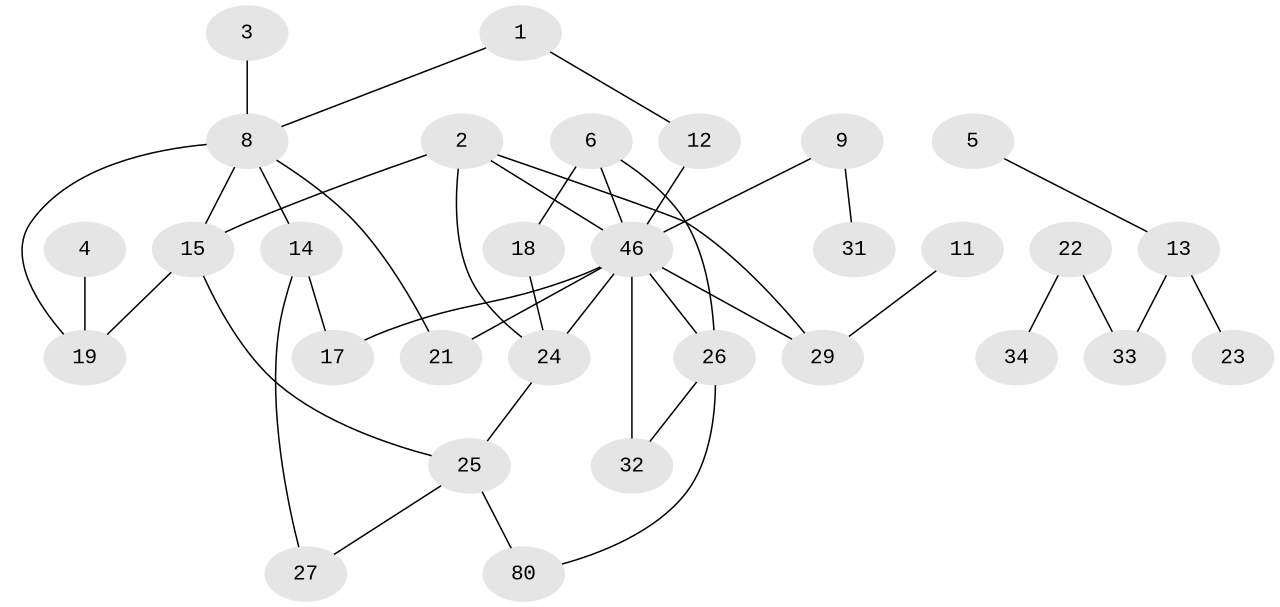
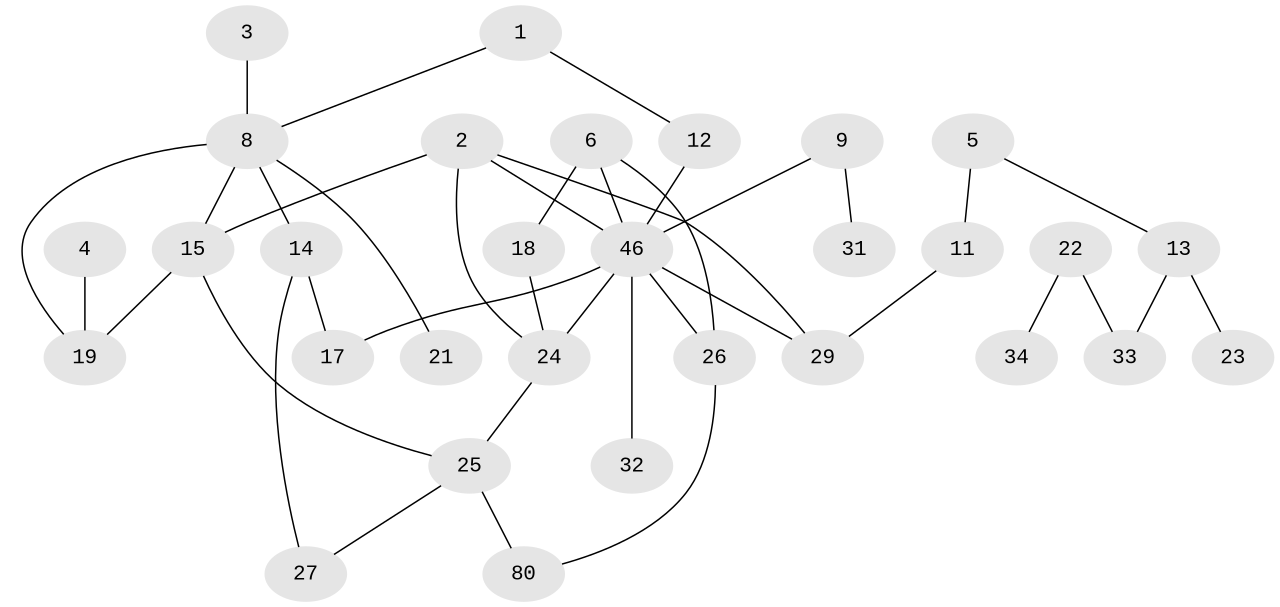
none -> (968, 196)
(546, 298) -> none
(673, 412) -> none
